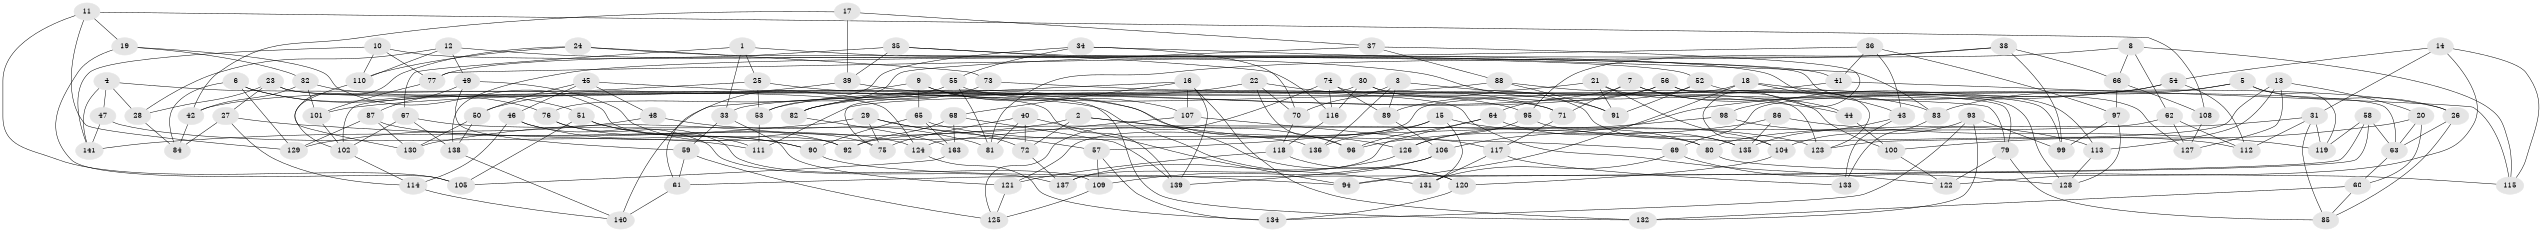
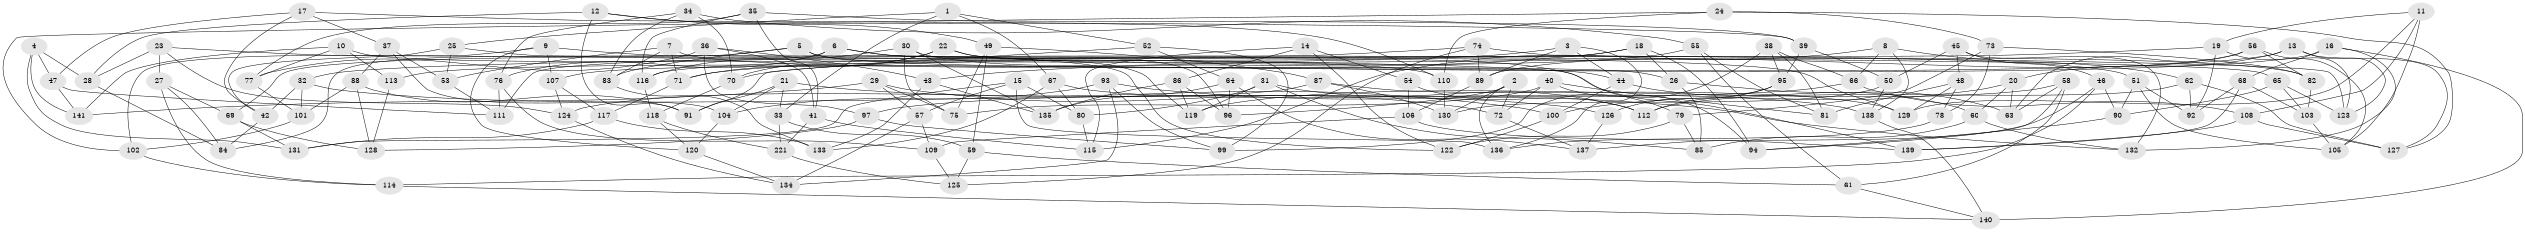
none -> (168, 25)
(2377, 81) -> (1241, 64)
(1207, 114) -> (2079, 141)
(1724, 116) -> none
none -> (1940, 116)
(375, 133) -> (943, 133)
(955, 151) -> (2307, 116)
(2374, 170) -> (1799, 94)
(1008, 186) -> (781, 151)
